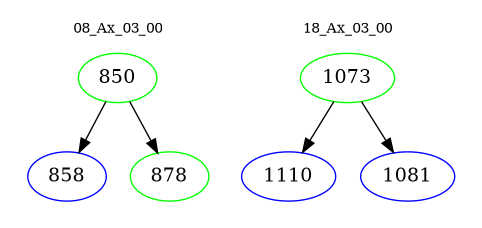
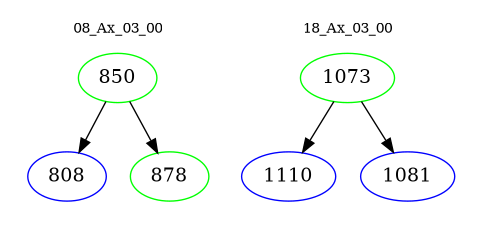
(67, 176) -> (67, 176)
